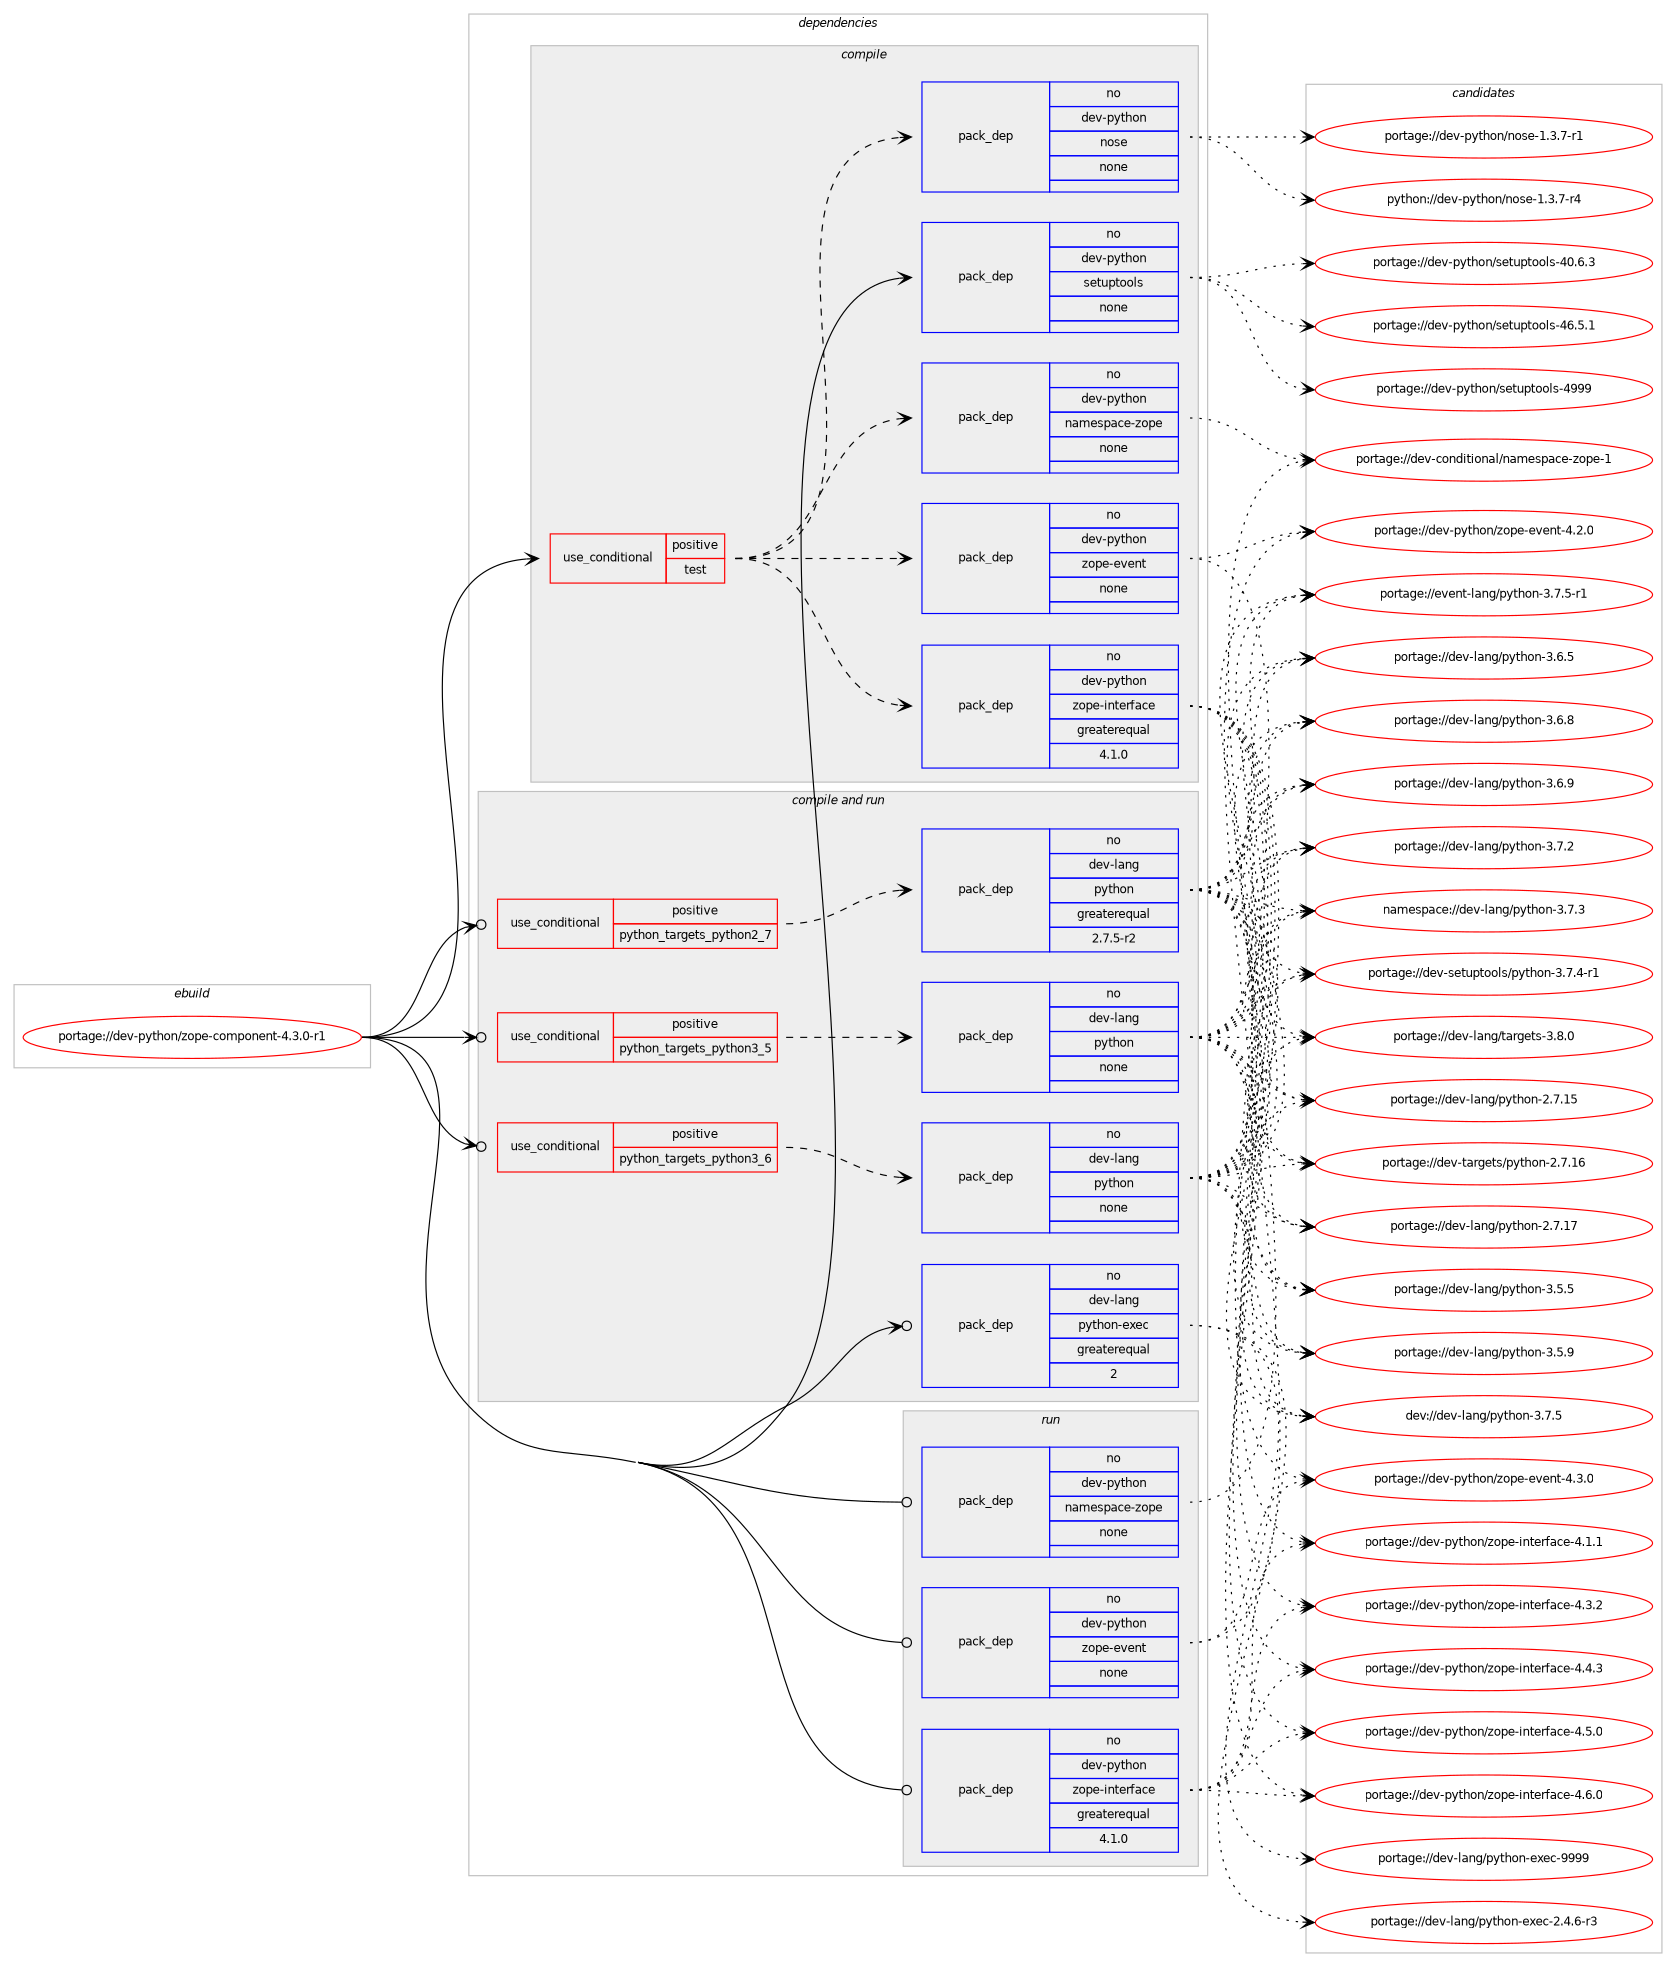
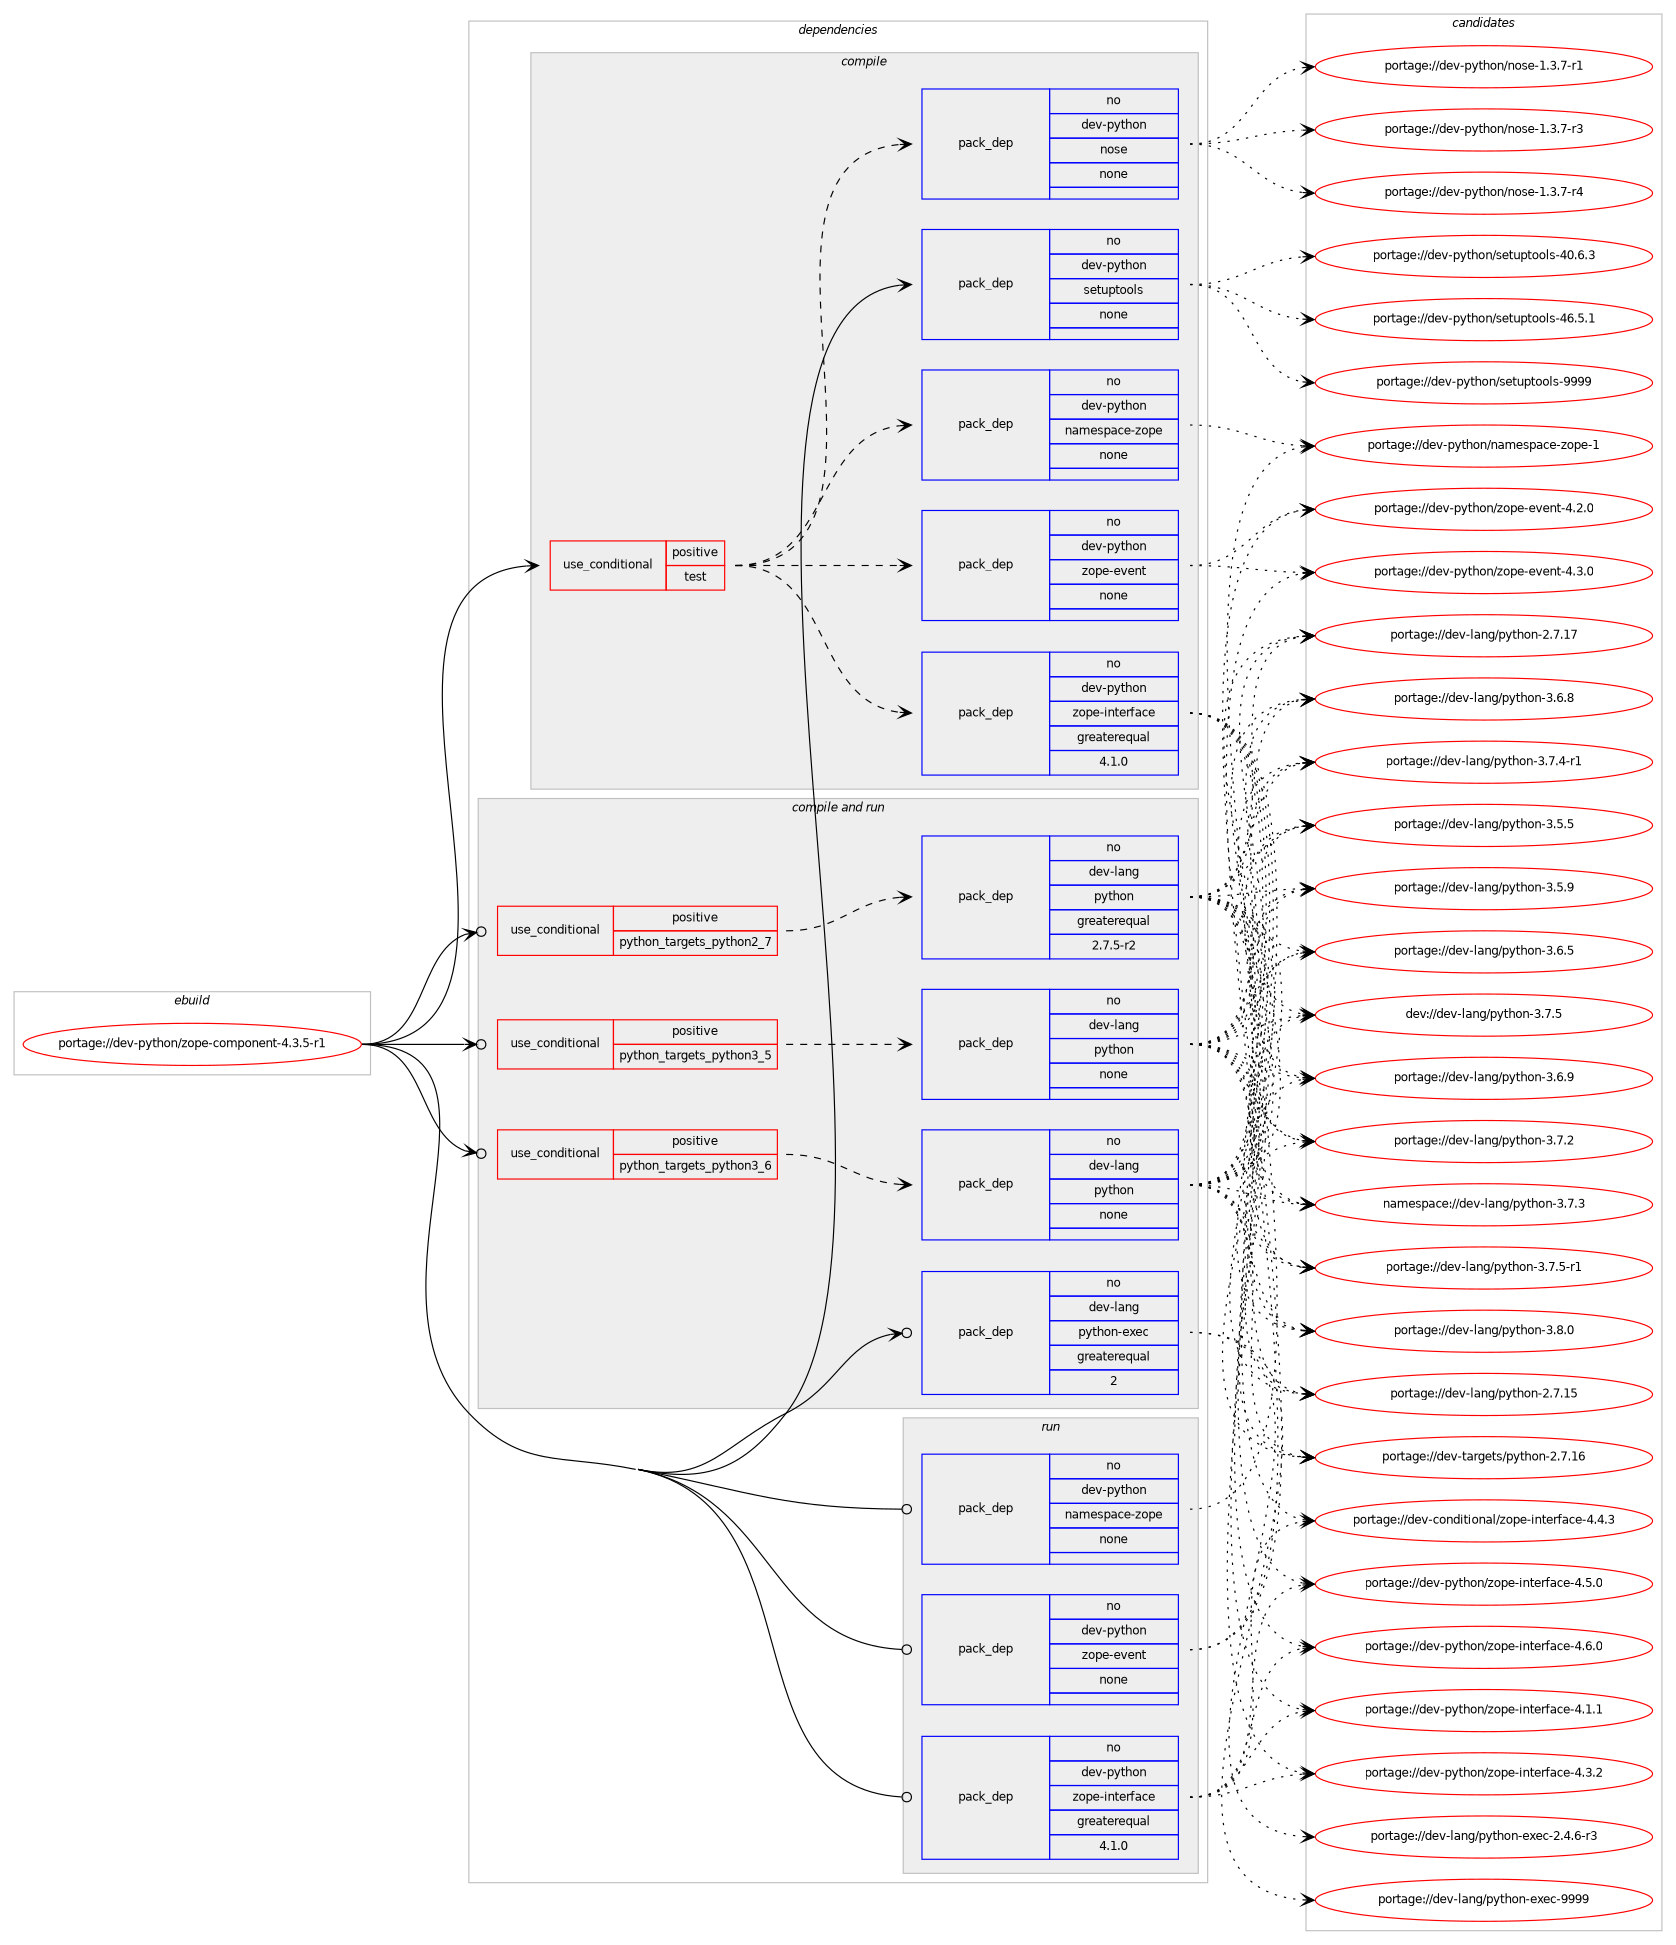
none -> (1484, 130)
(1484, 200) -> (1484, 193)
(1484, 390) -> (1484, 383)
(1484, 460) -> (1484, 446)
(1484, 595) -> (1484, 1268)
(1484, 974) -> (1484, 762)
(192, 1037) -> (192, 1044)
(1484, 1037) -> (1484, 1331)
(1484, 1670) -> (1484, 1521)
